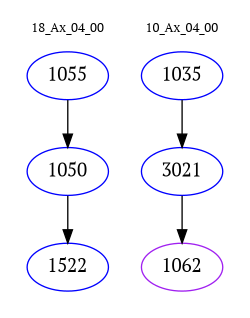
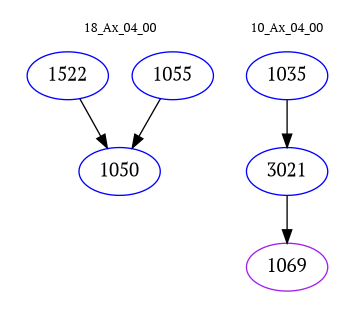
(68, 213) -> (90, 117)
(182, 267) -> (287, 267)
